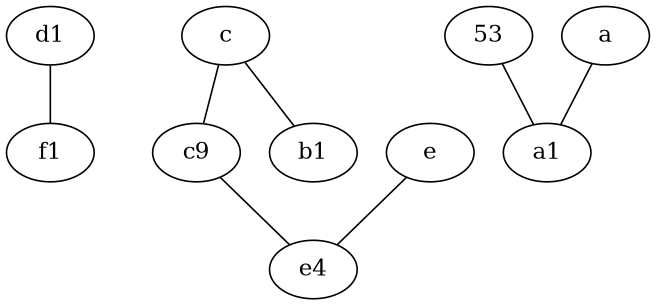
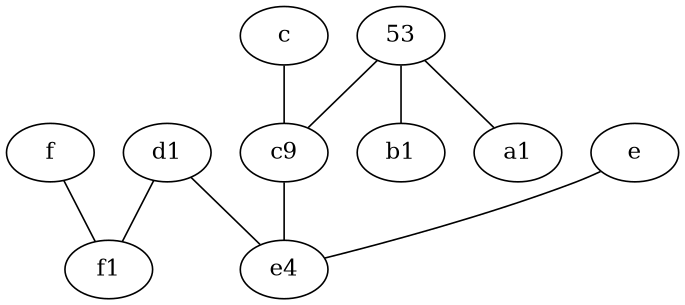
(606, 36) -> none
(270, 94) -> (401, 94)
none -> (343, 94)
none -> (50, 153)
none -> (225, 211)
